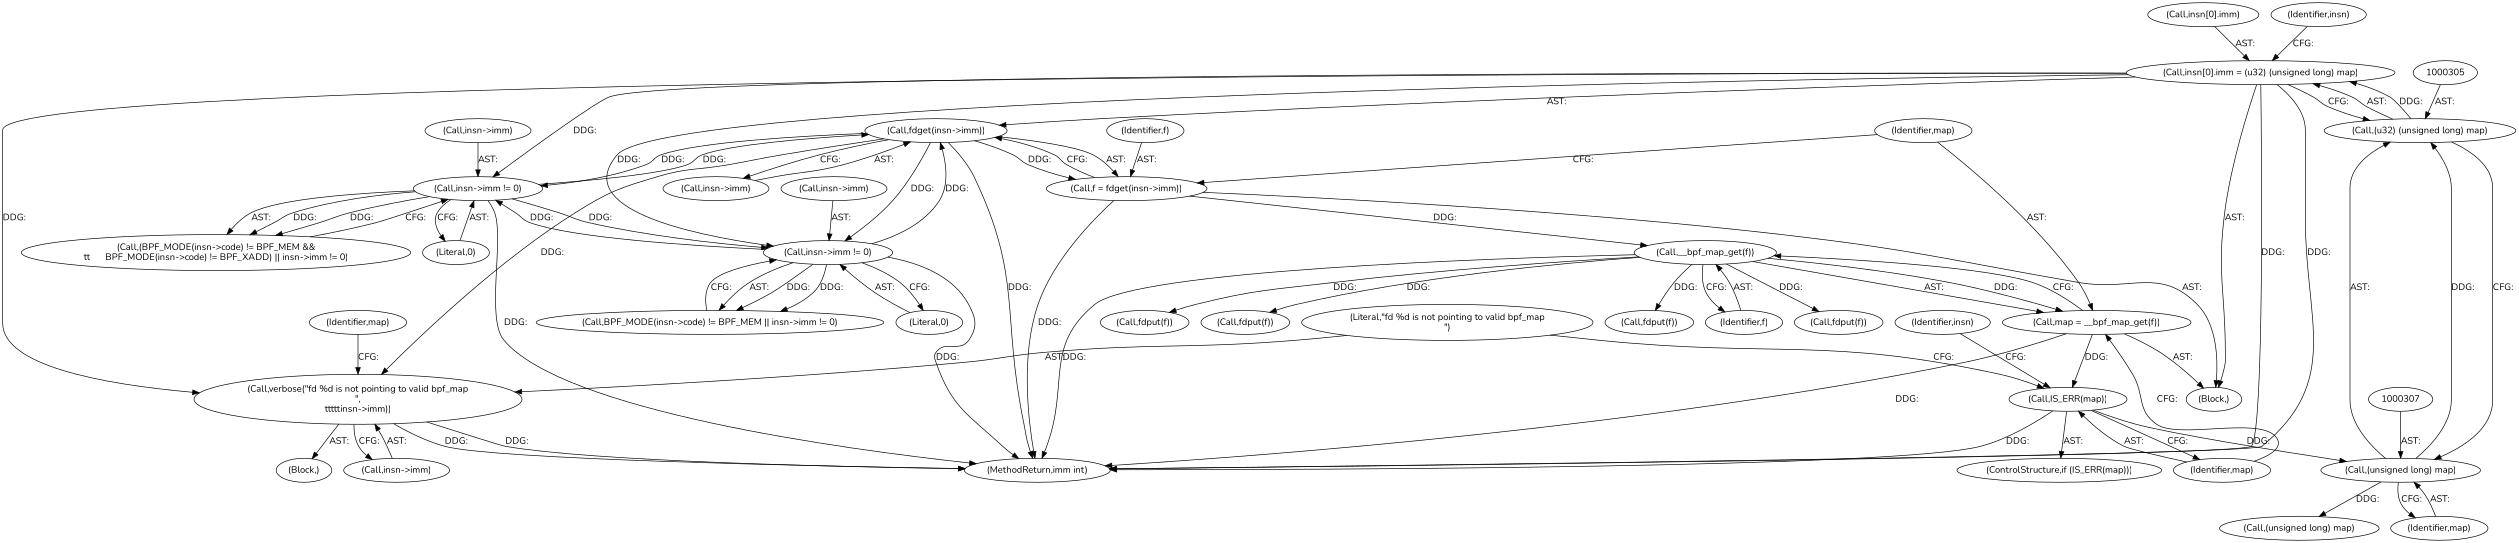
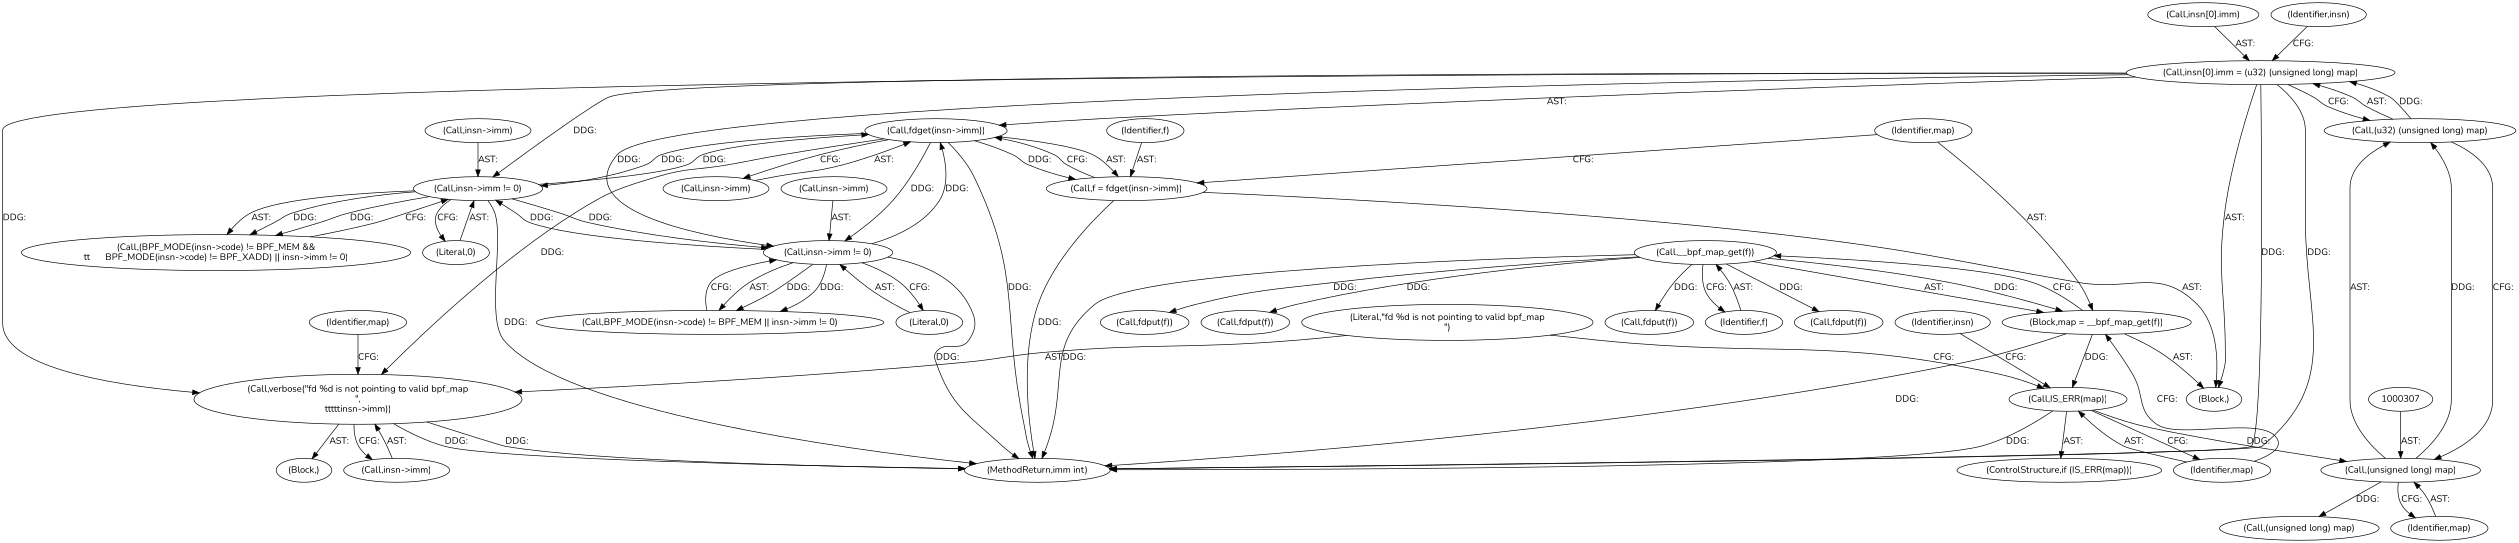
(2445, 73) -> none
(1415, 221) -> none
(2097, 322) -> (2097, 322)
